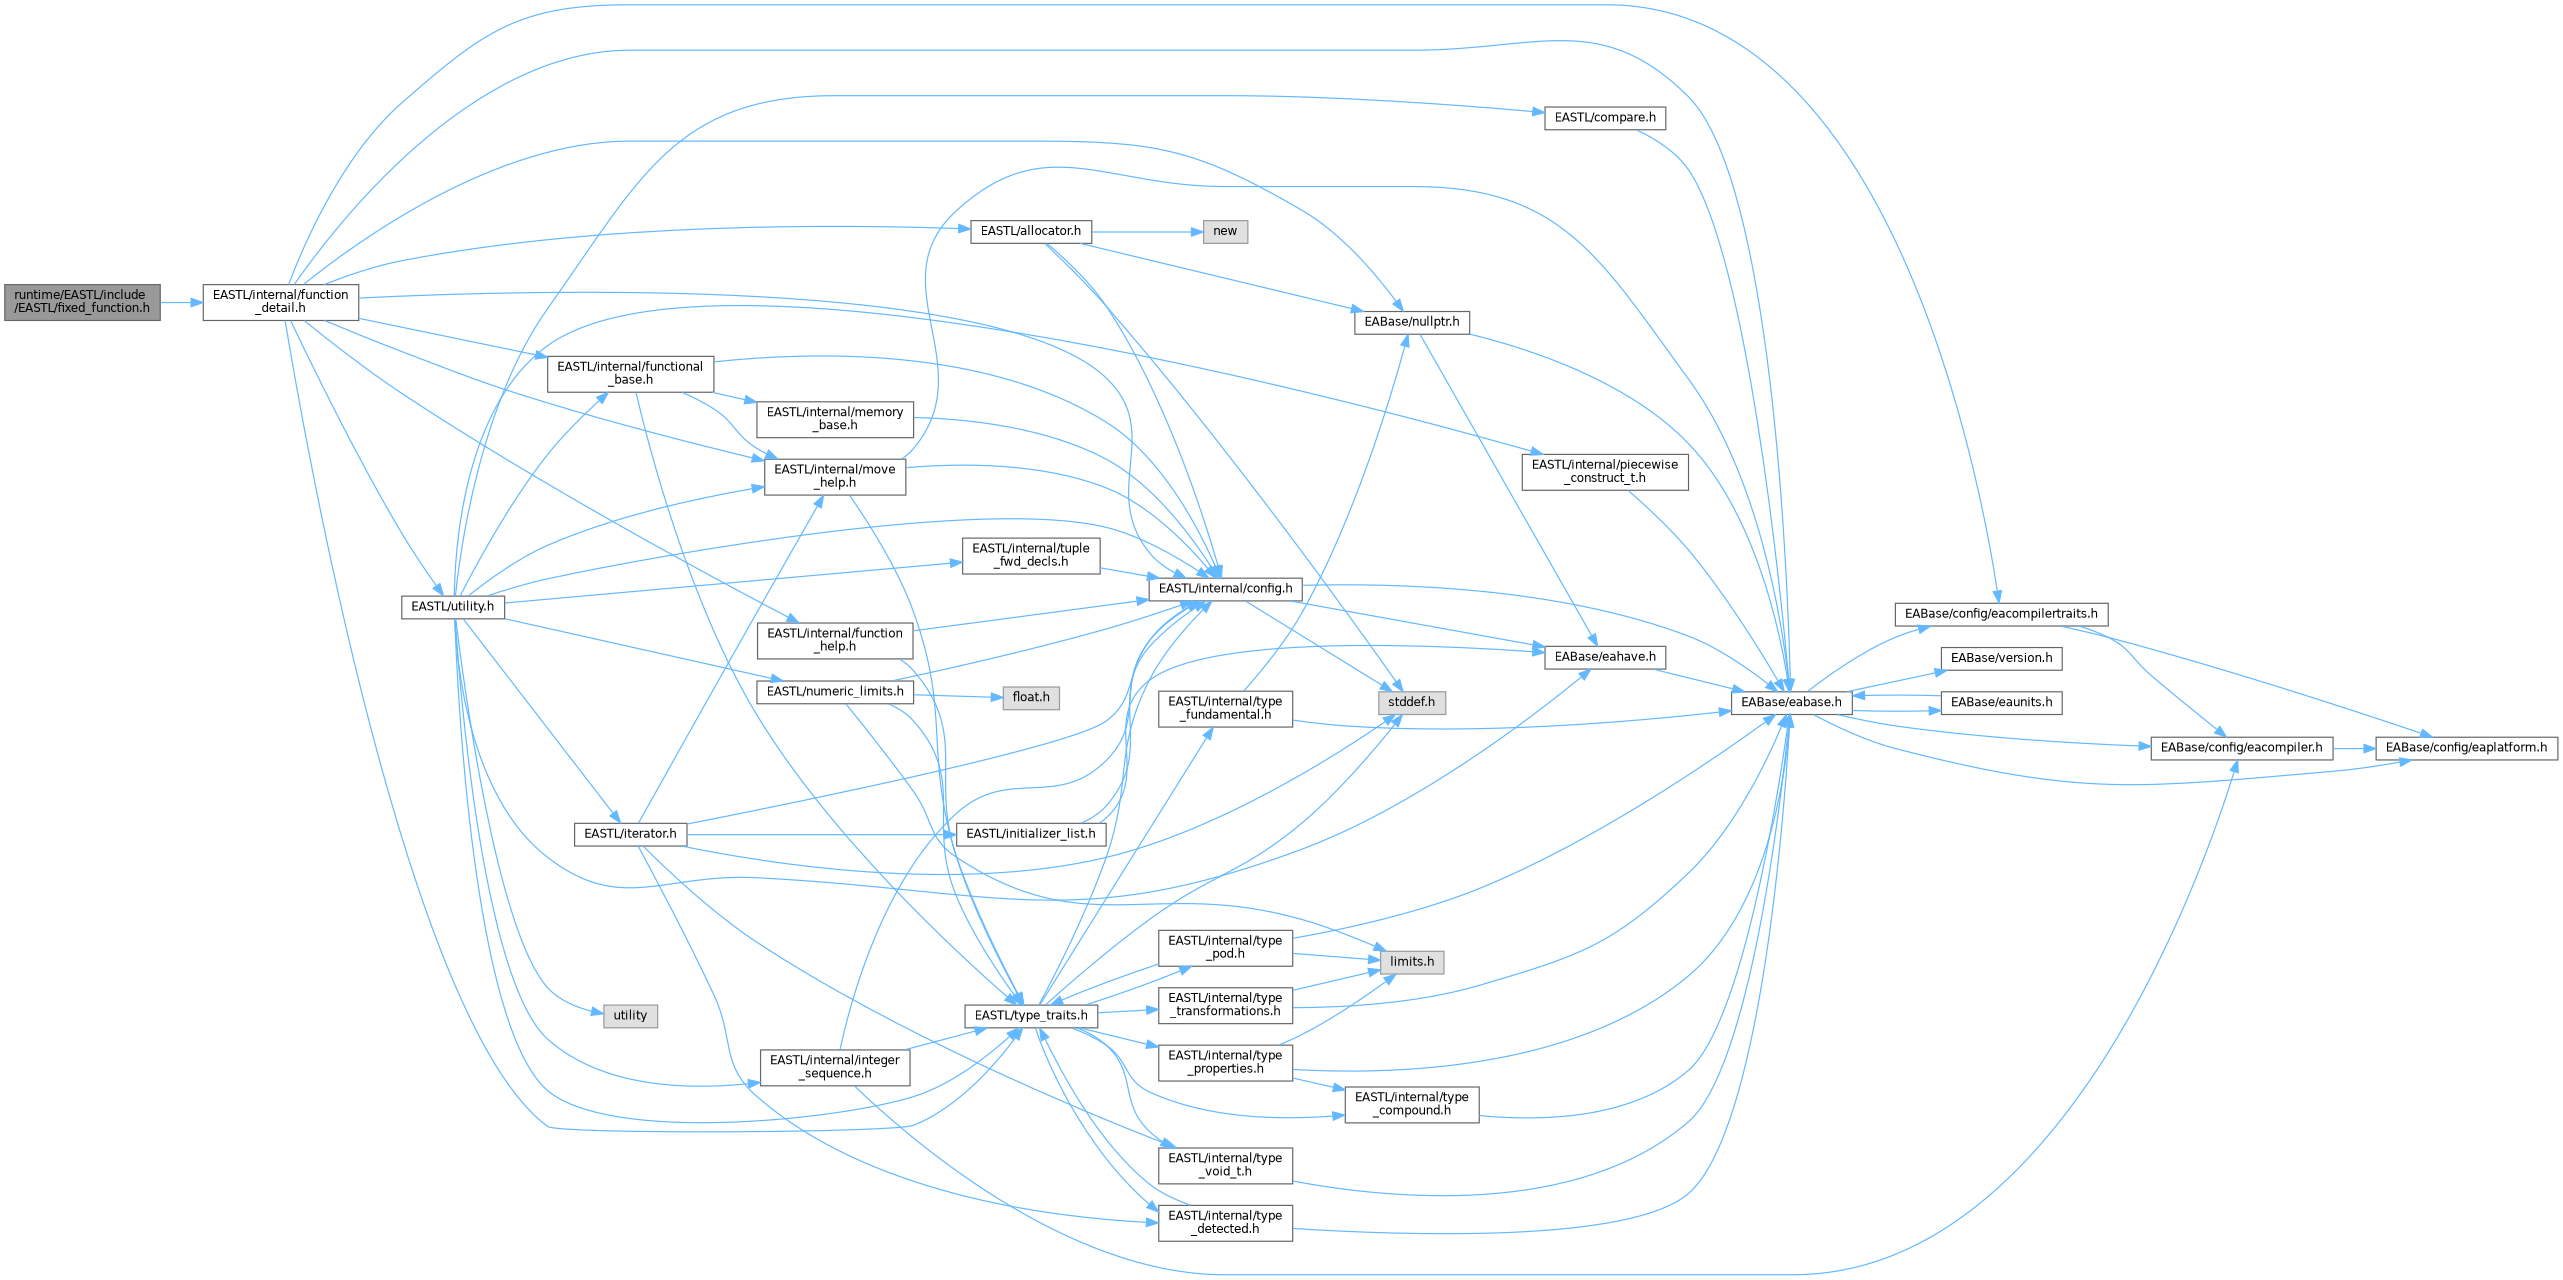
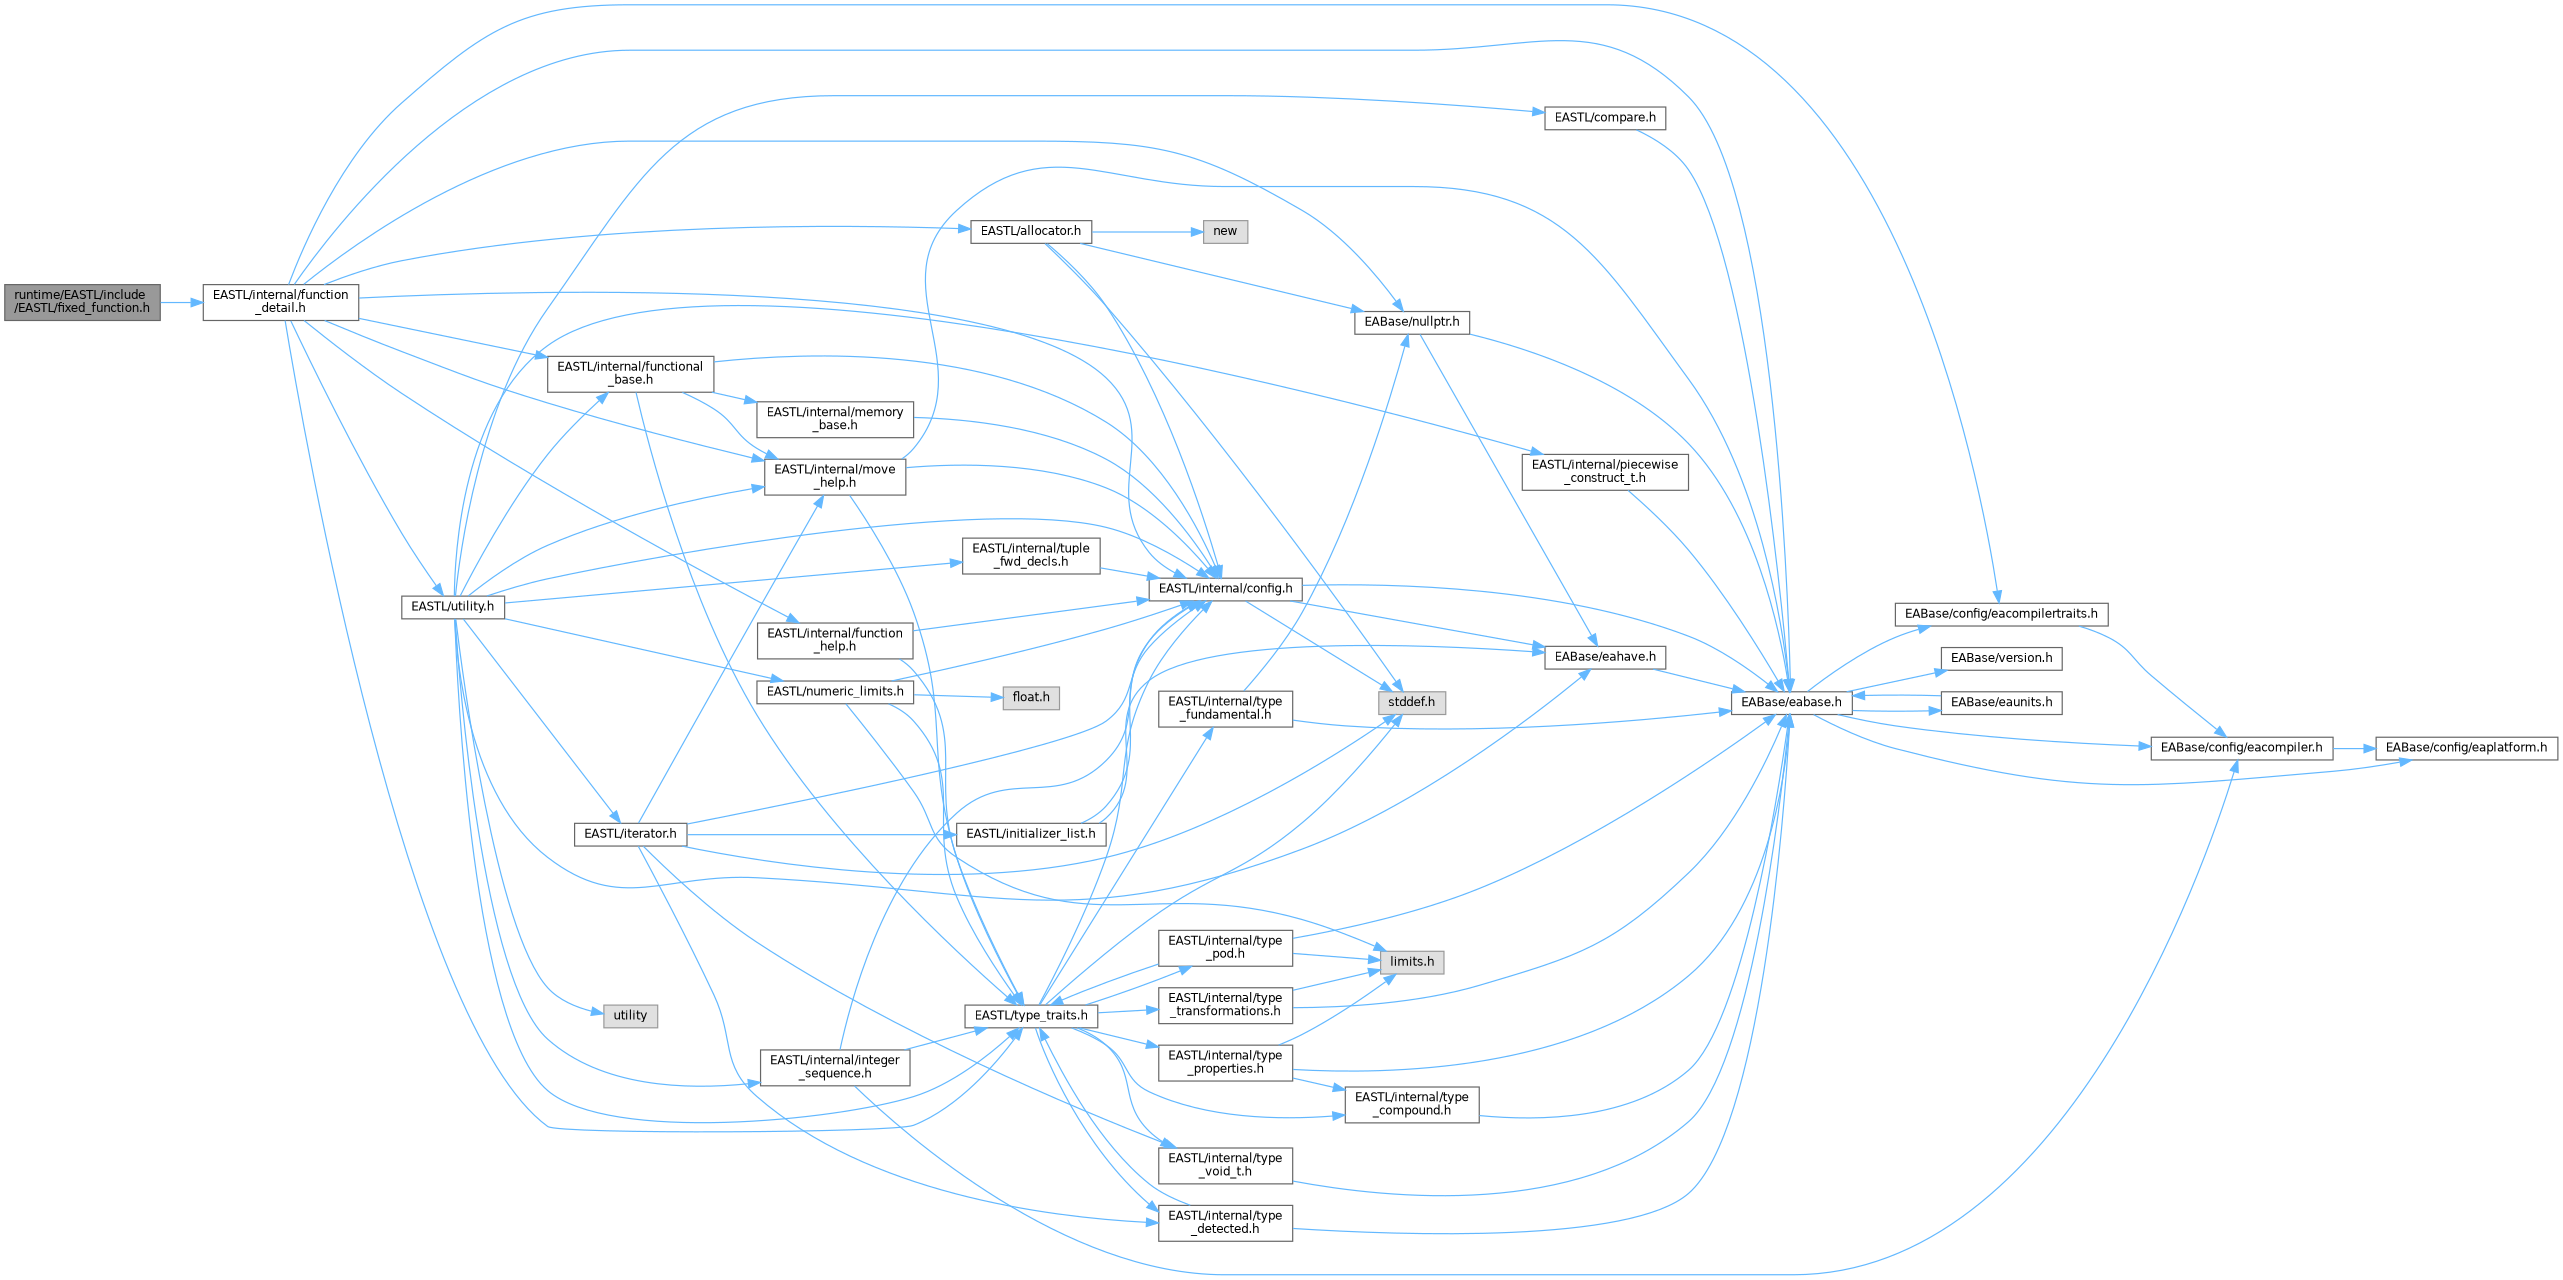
(2242, 676) -> none
